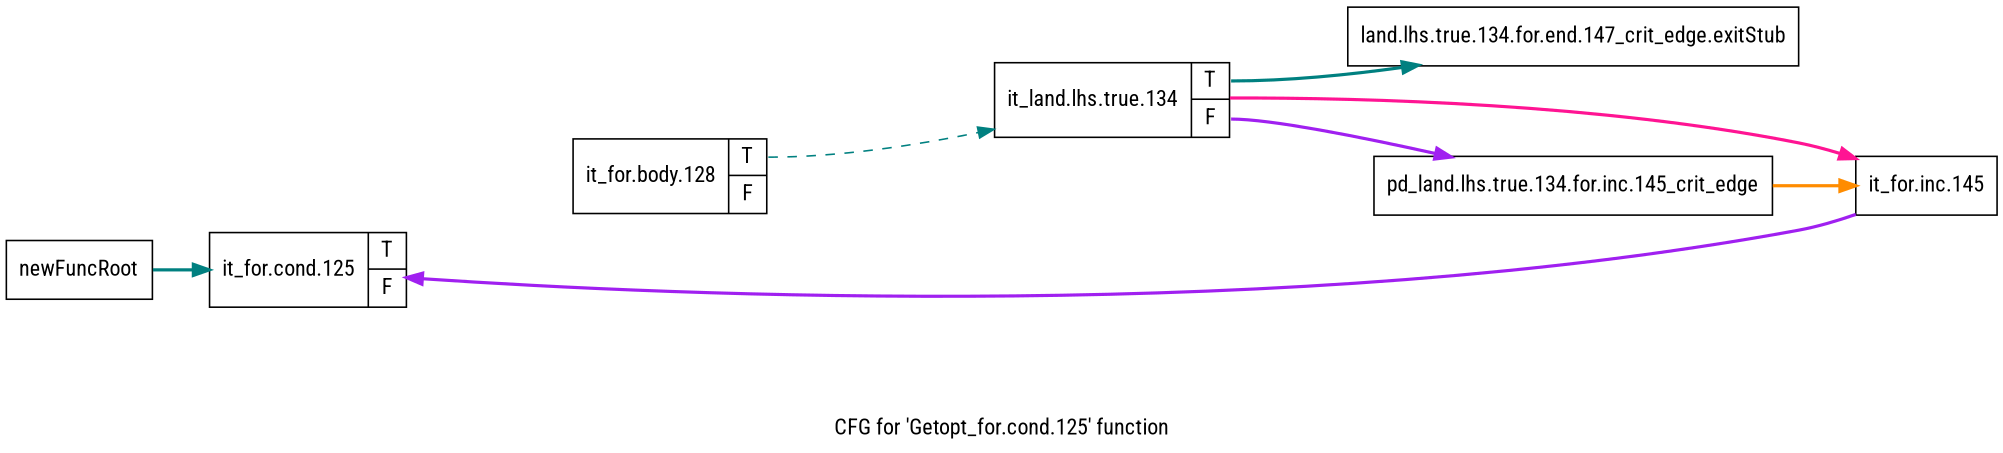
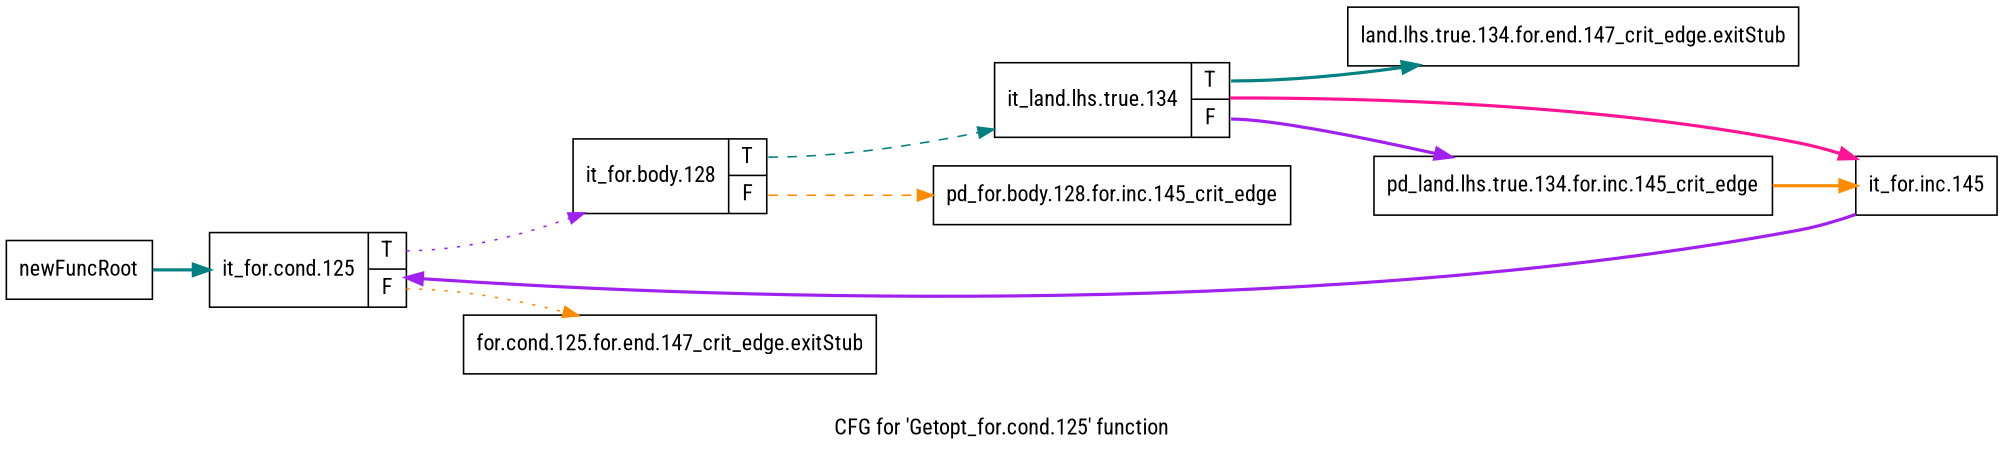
none -> (1112, 195)
none -> (489, 241)
none -> (670, 344)
